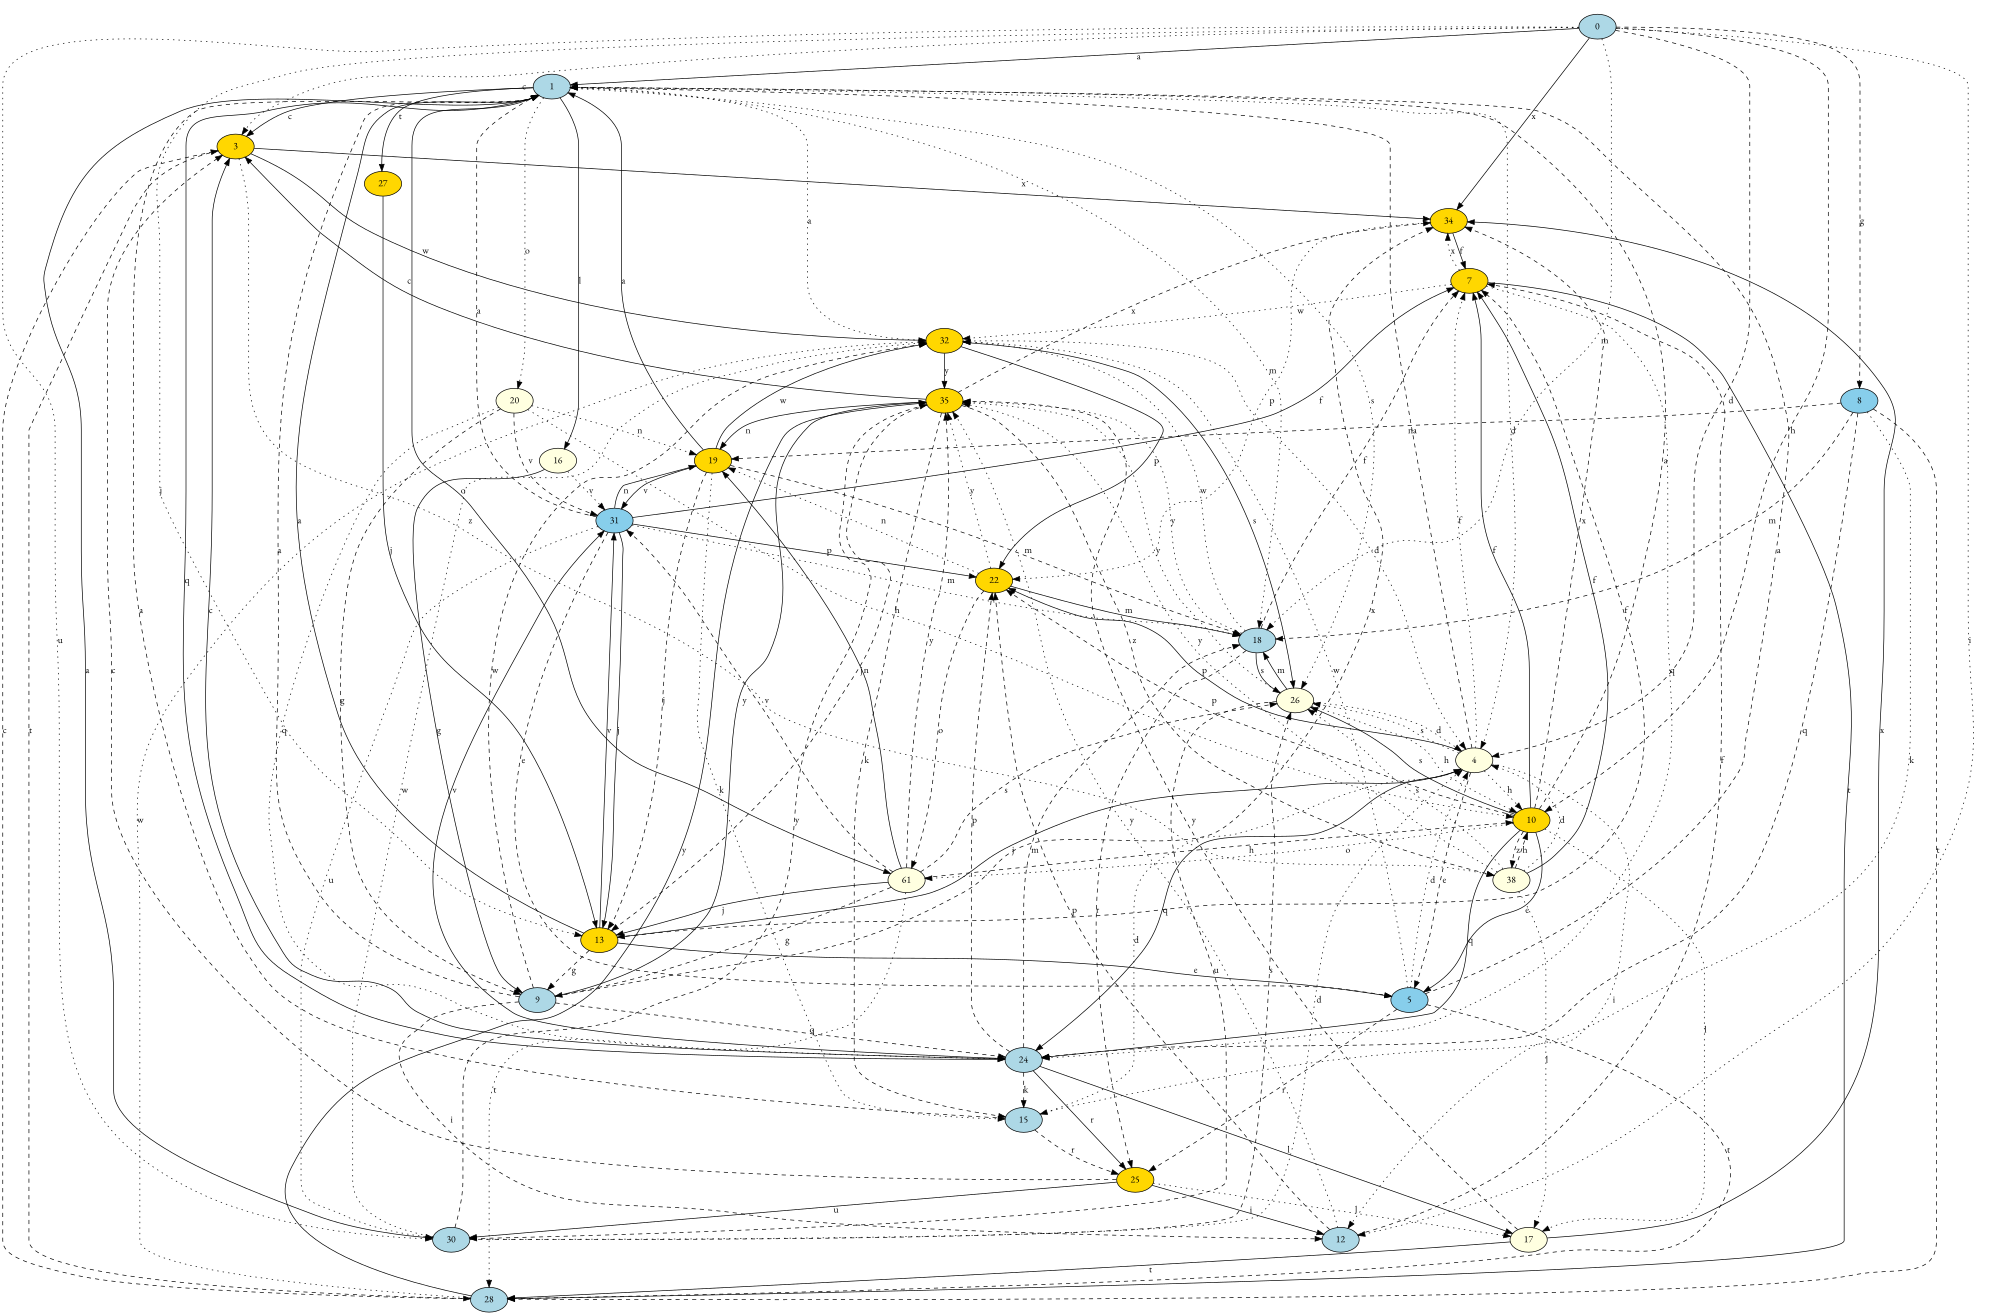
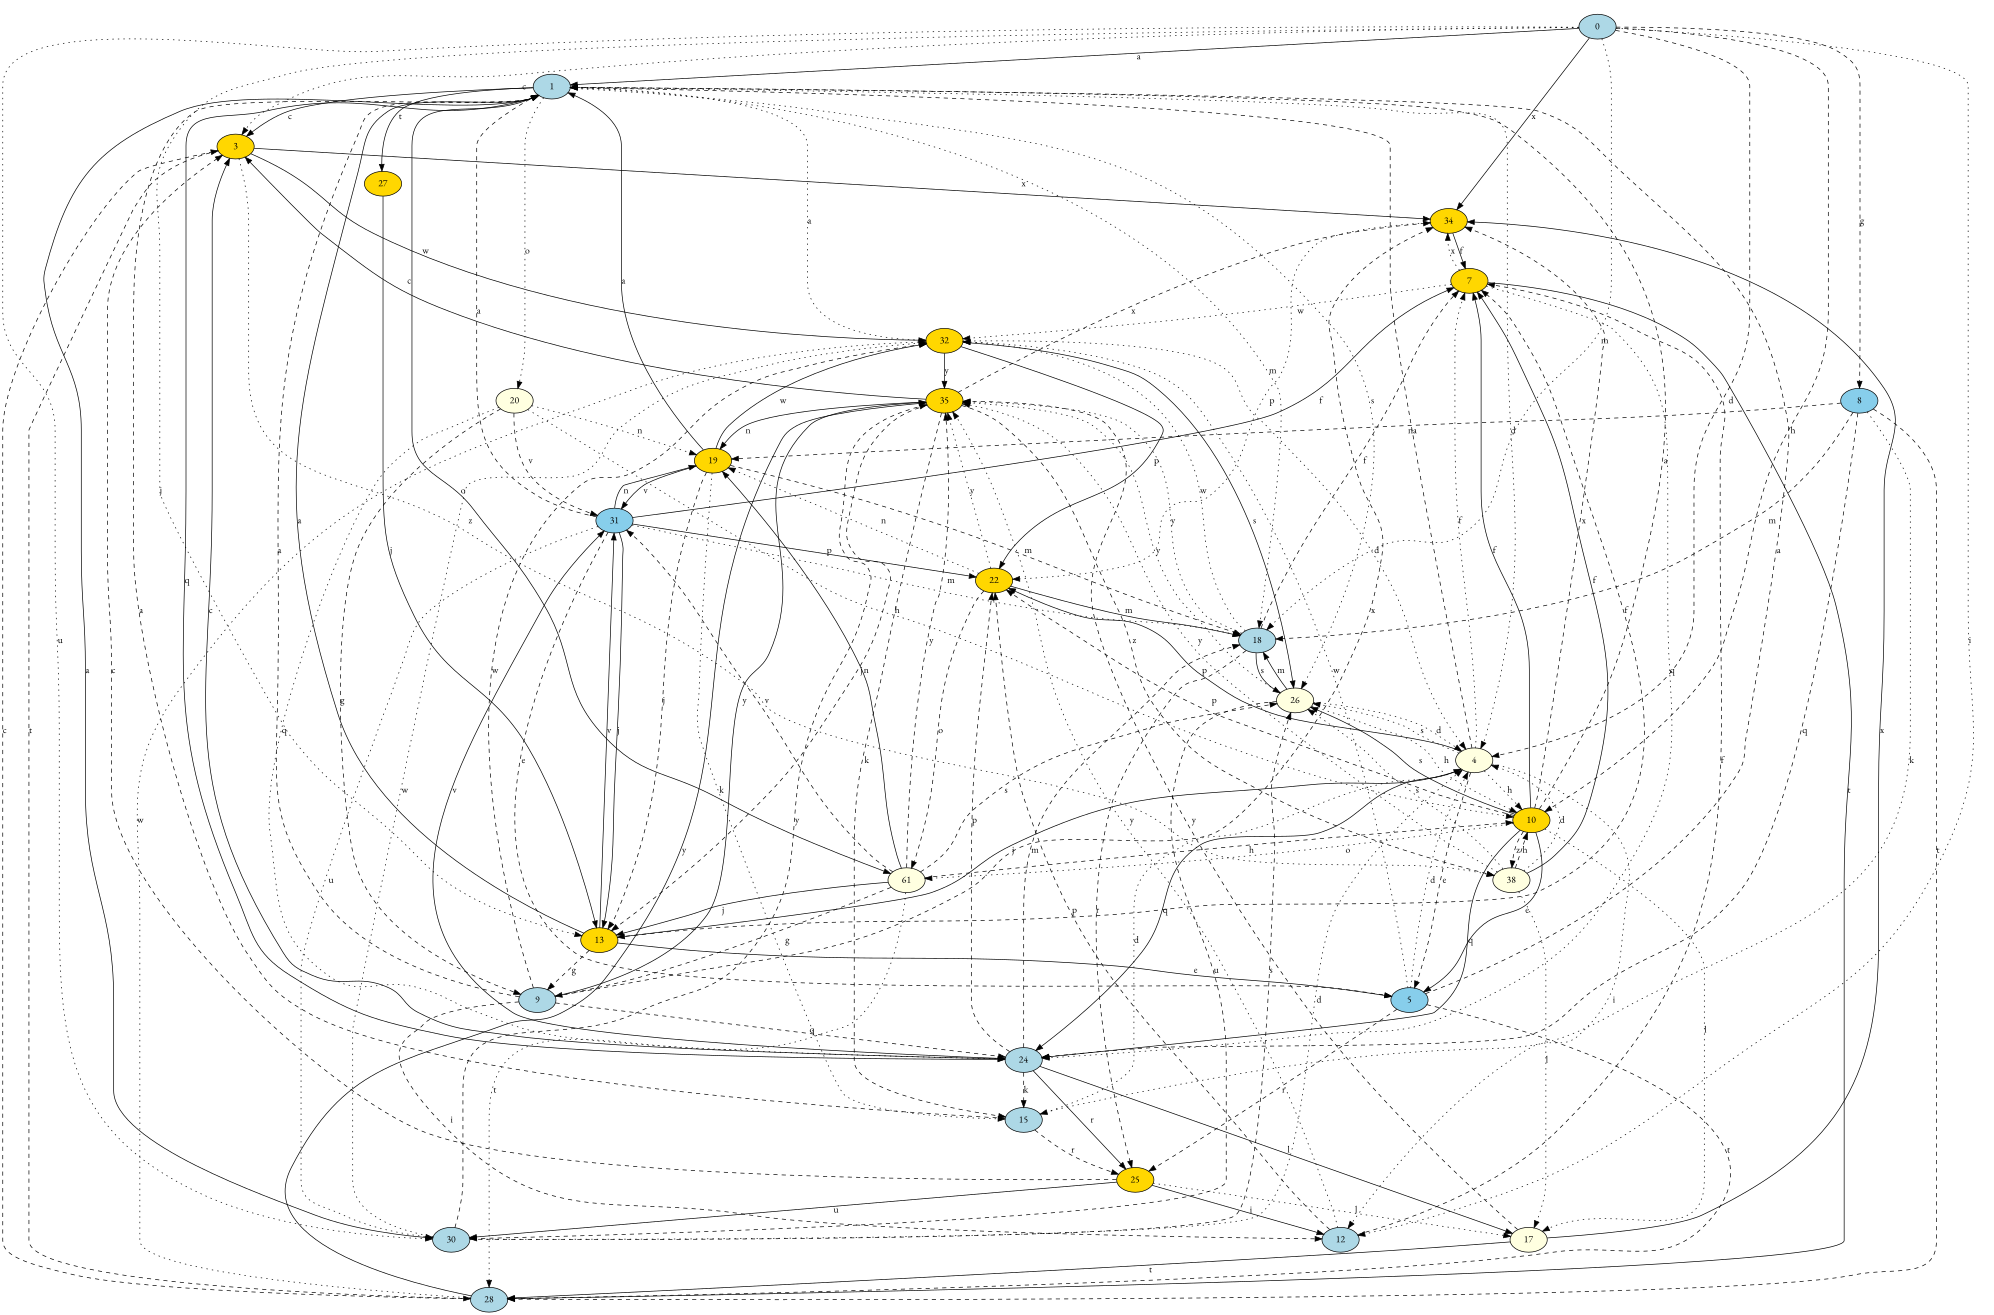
(558, 461) -> none
